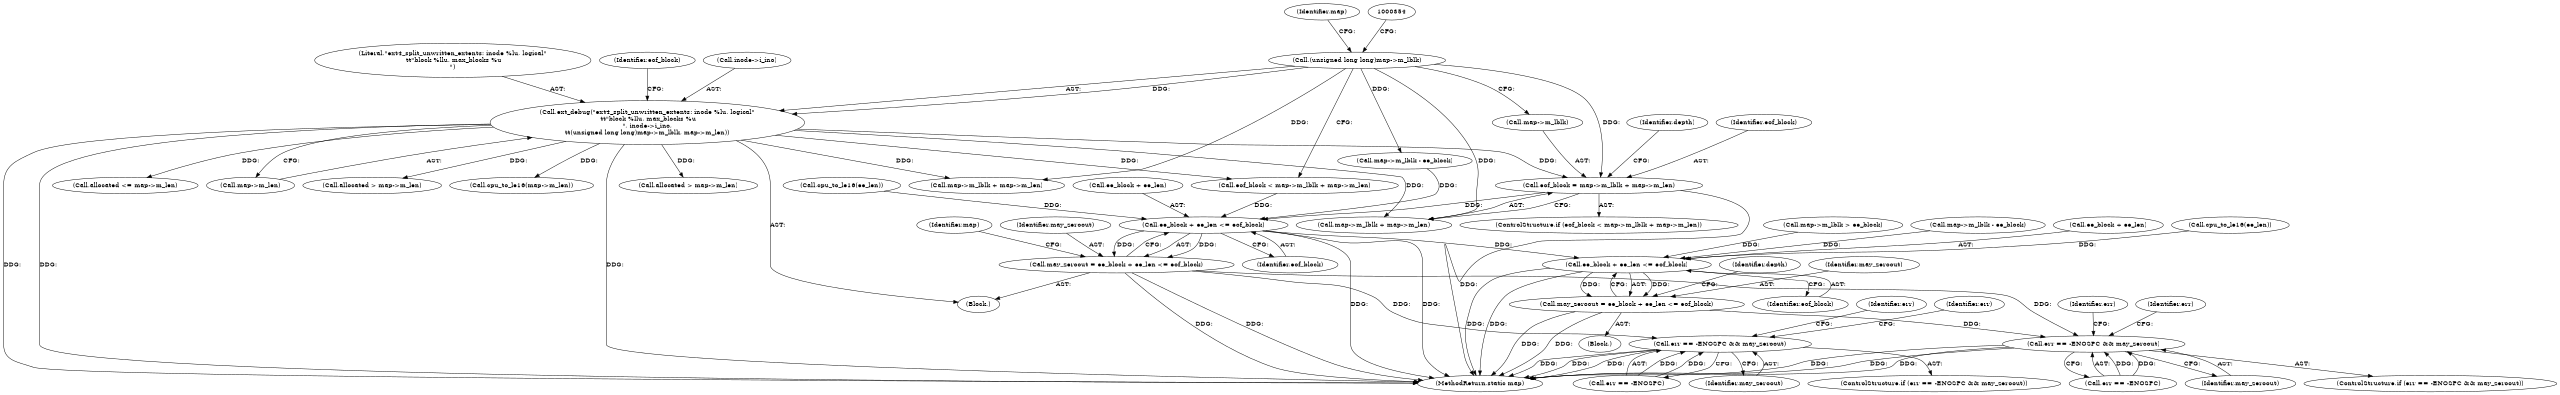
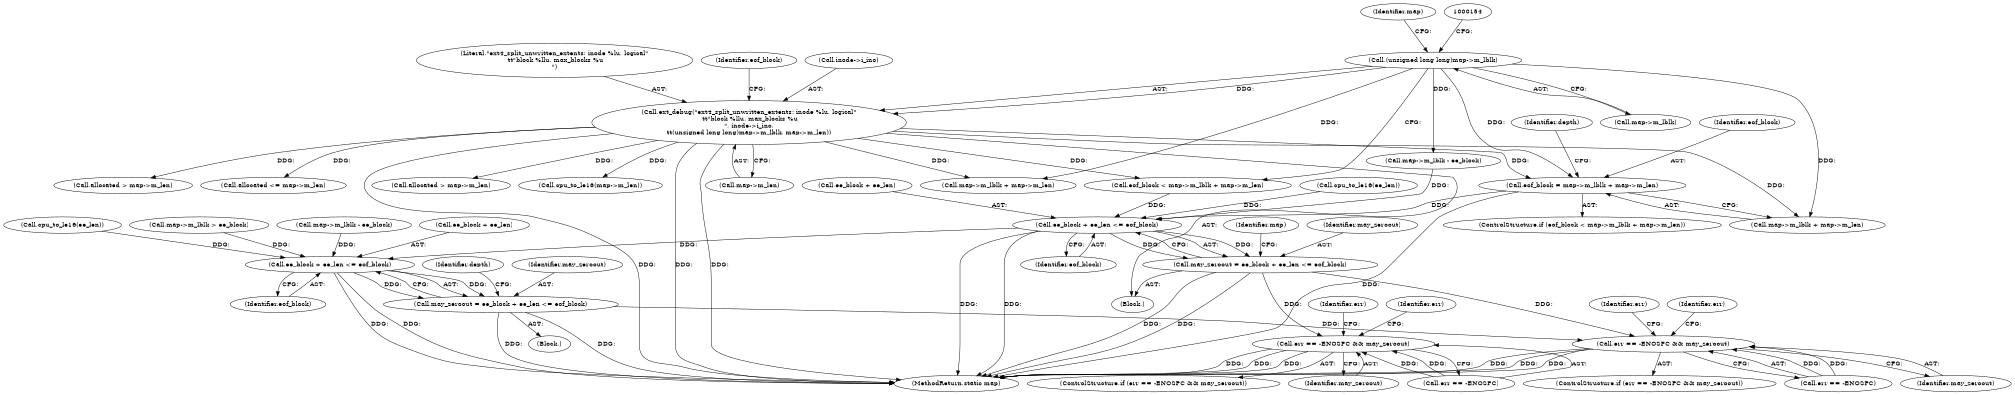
(1392, 12) -> (1468, 12)
(1561, 154) -> (1545, 94)
